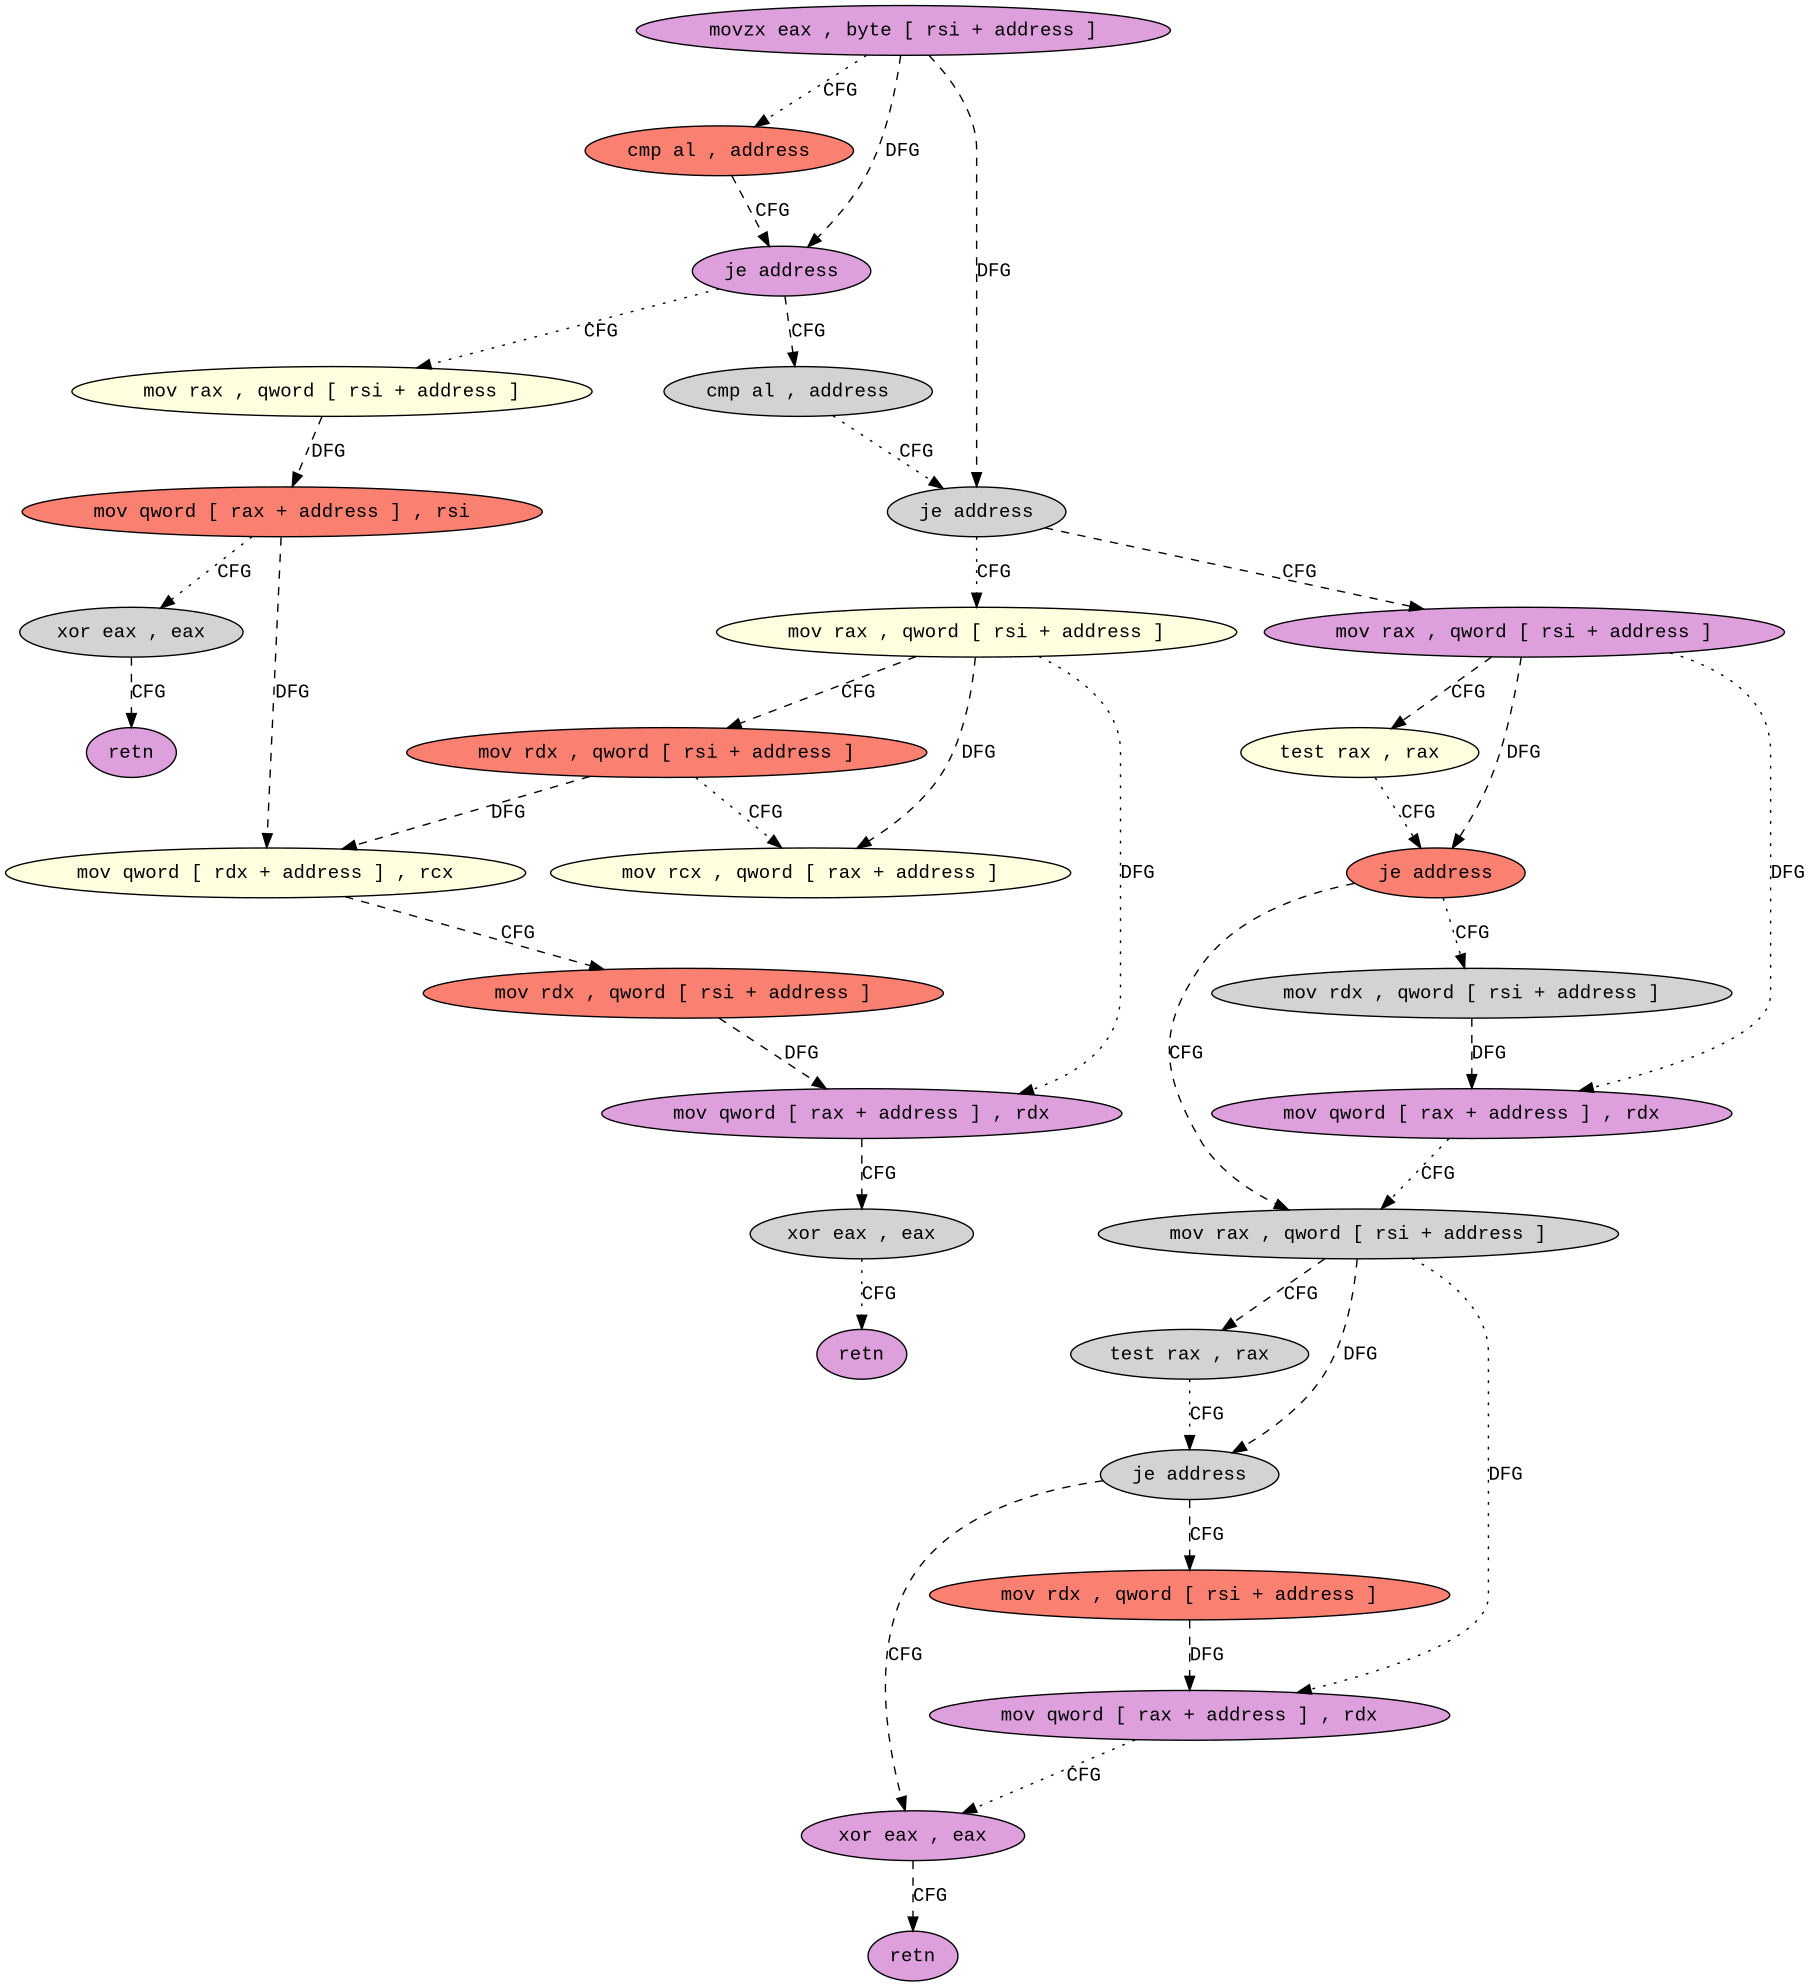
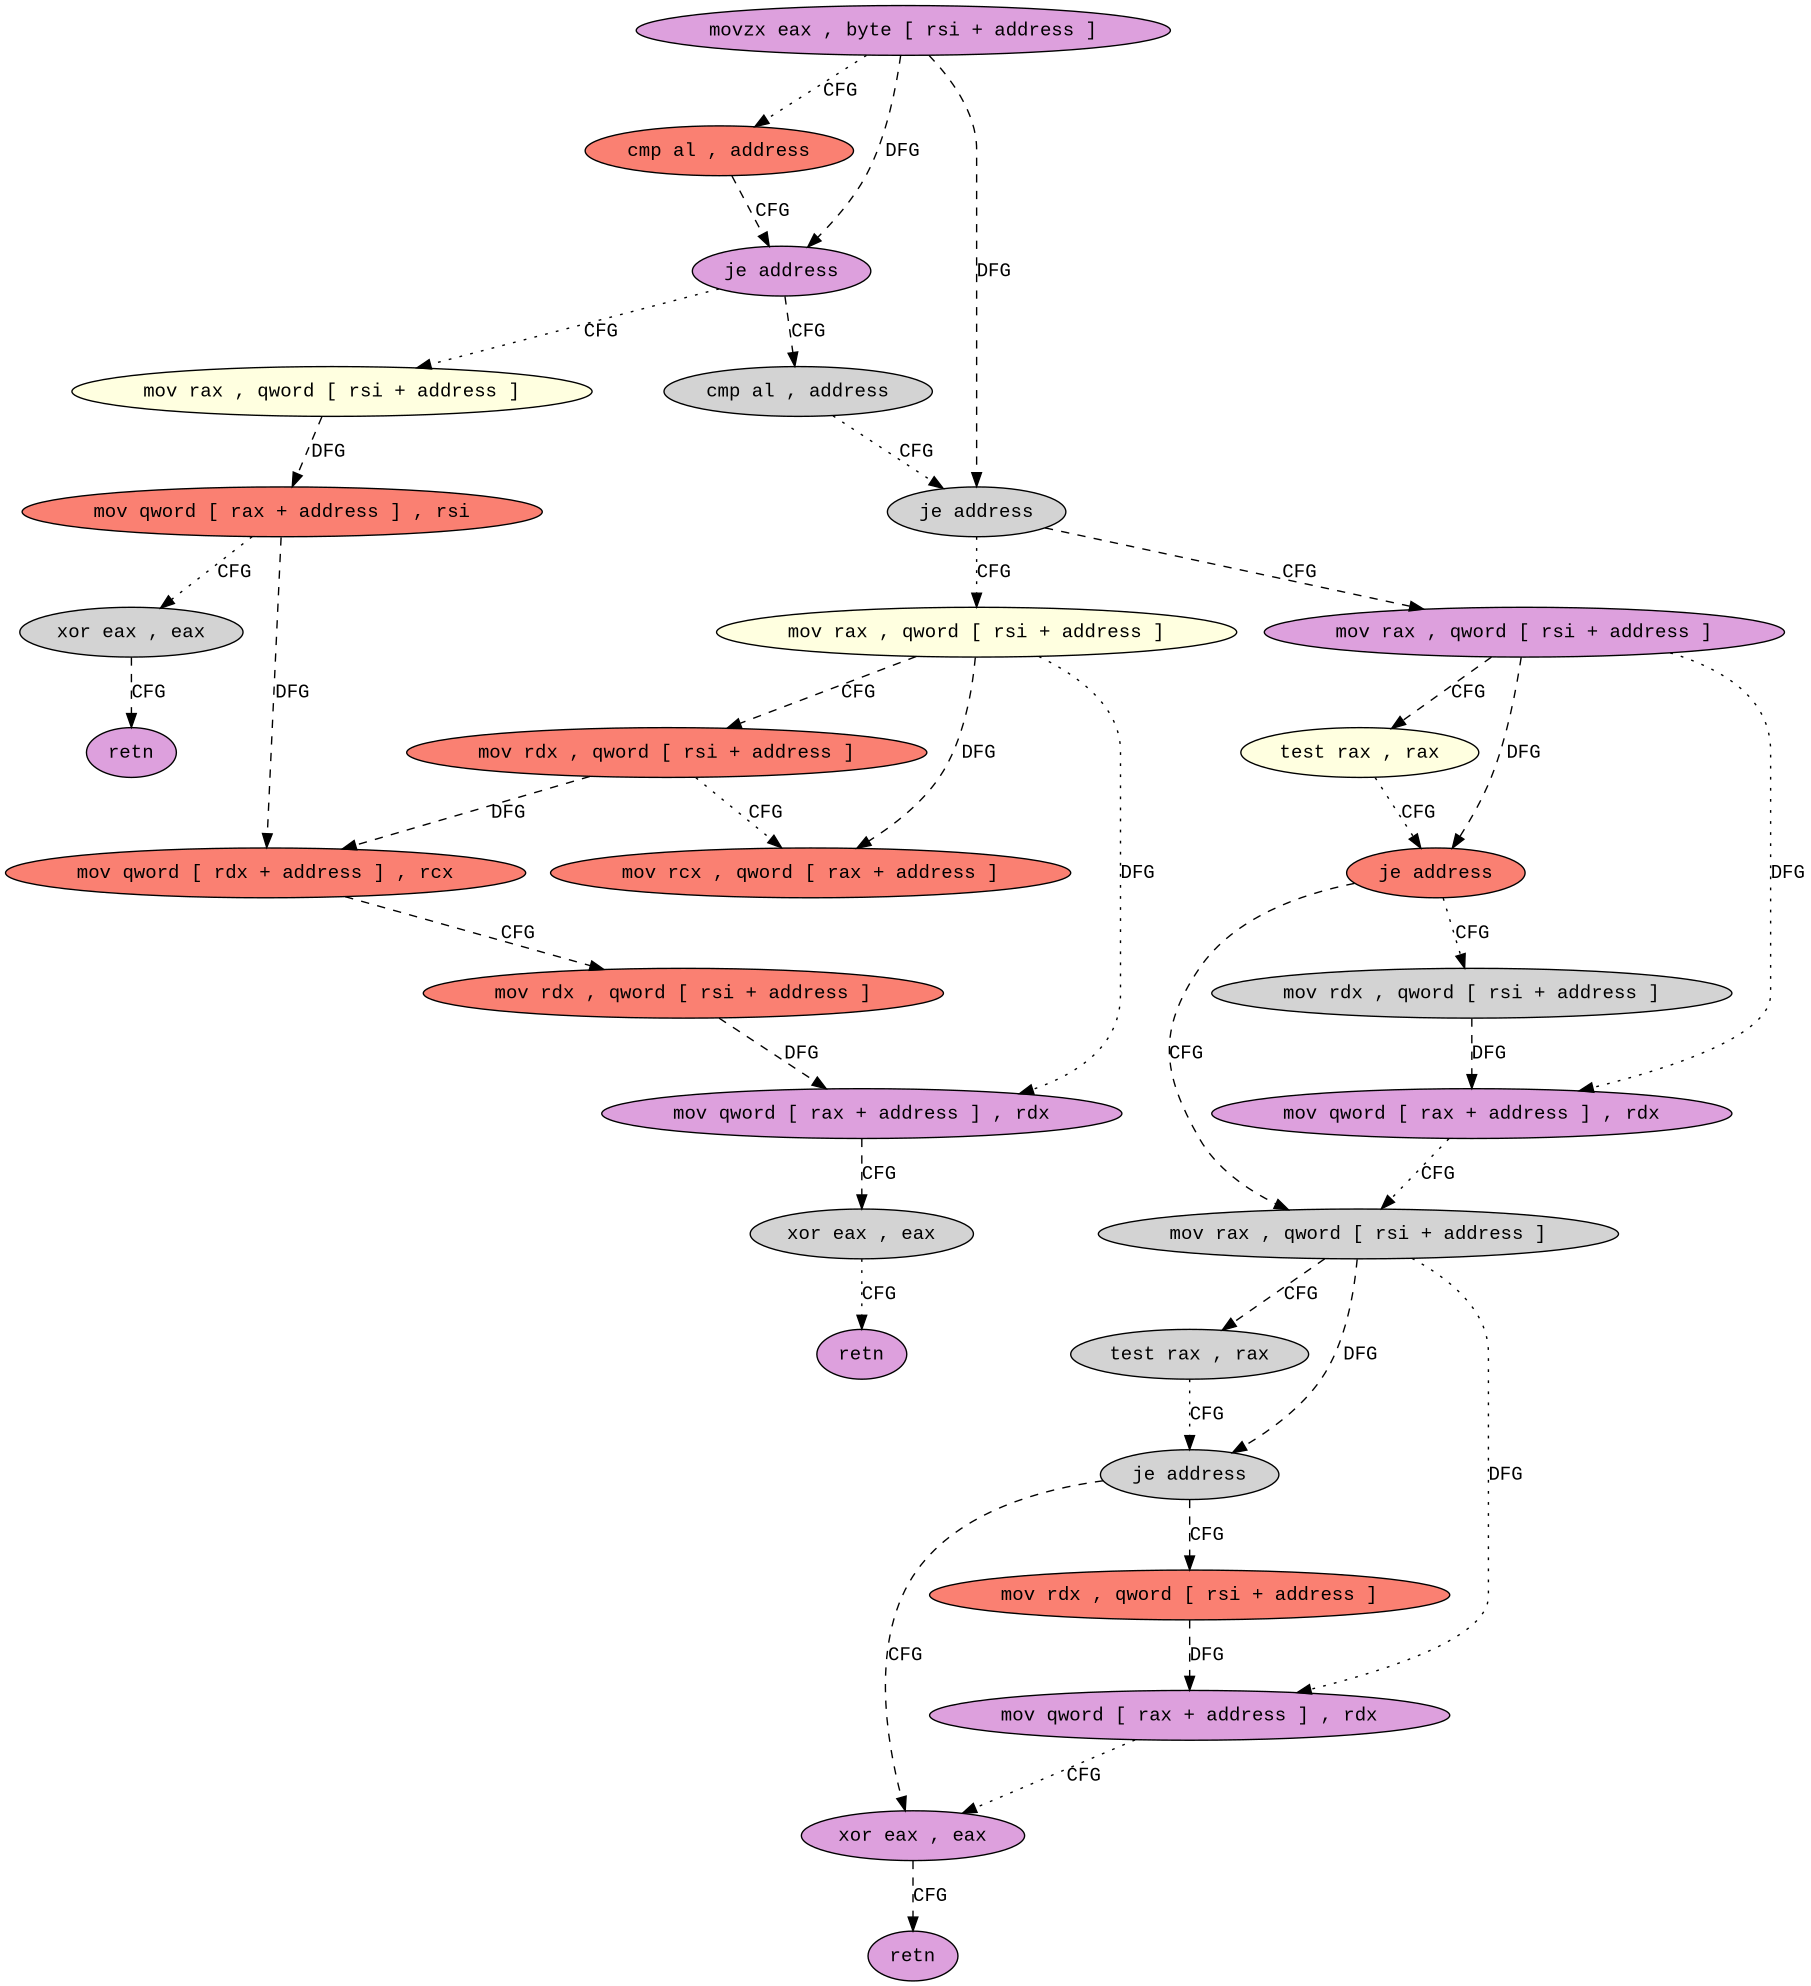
(266, 873) -> (266, 873)
(811, 873) -> (811, 873)
